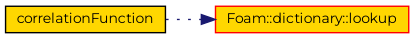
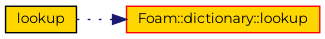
(86, 19) -> (41, 19)
